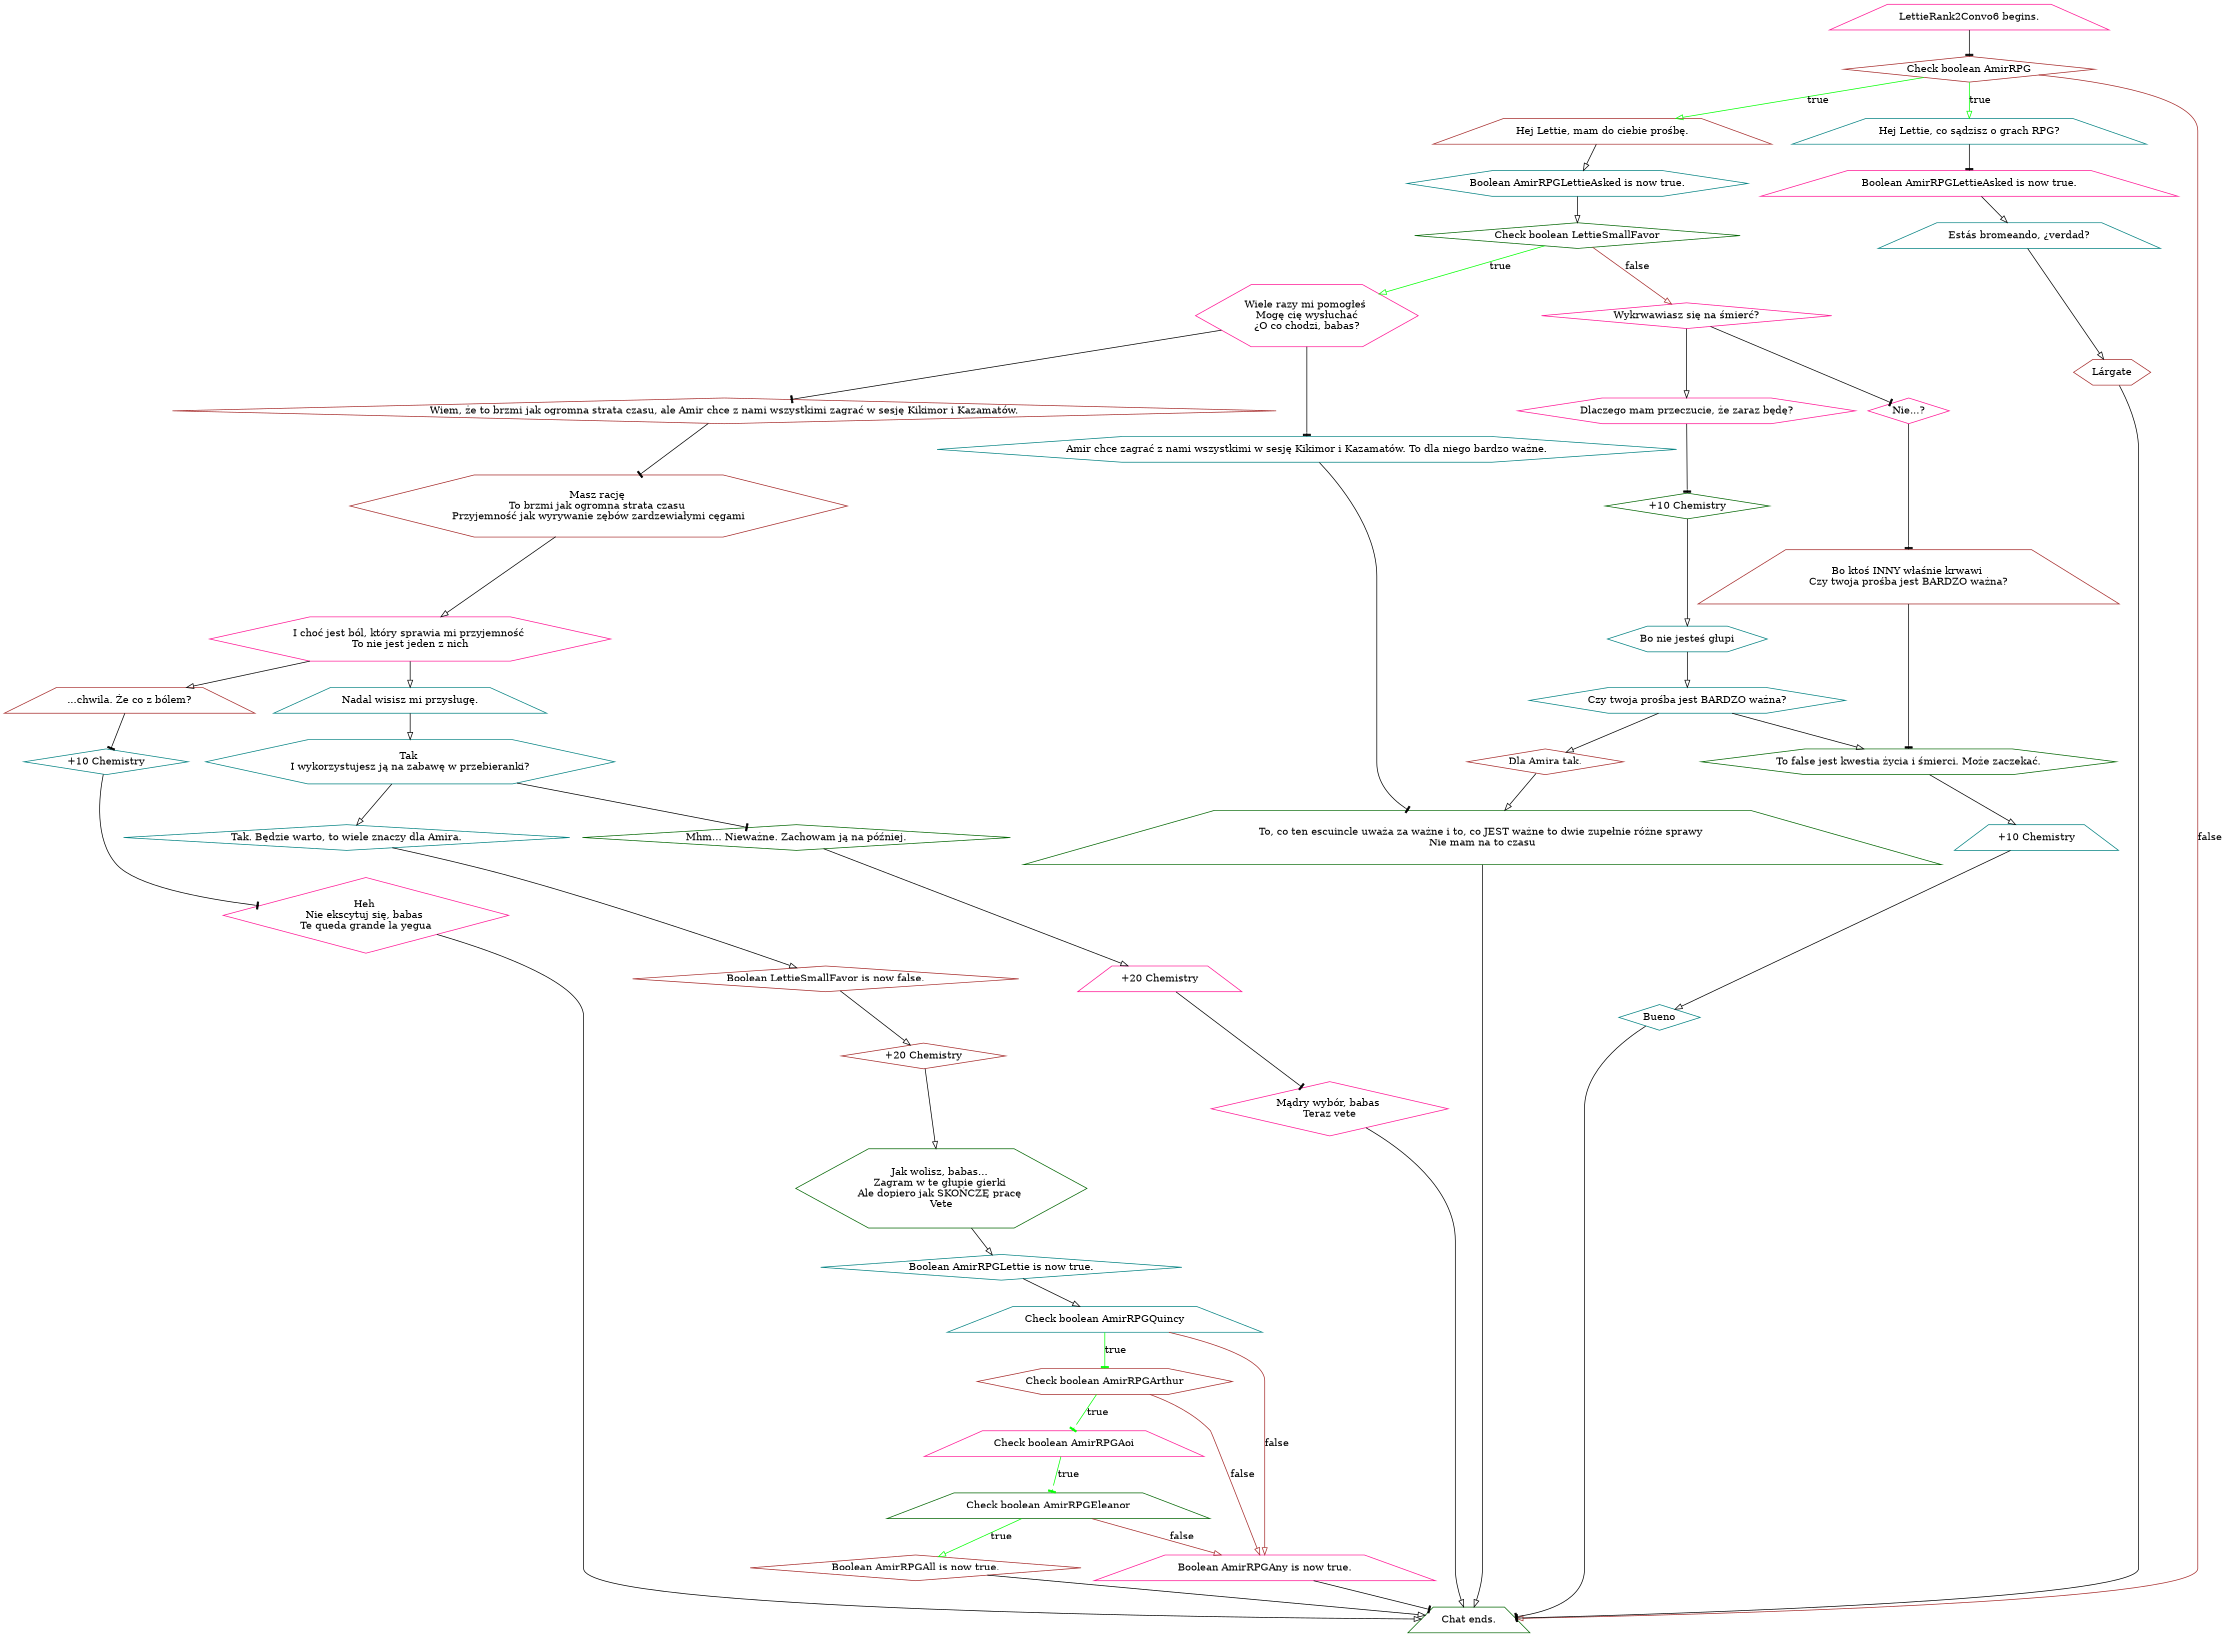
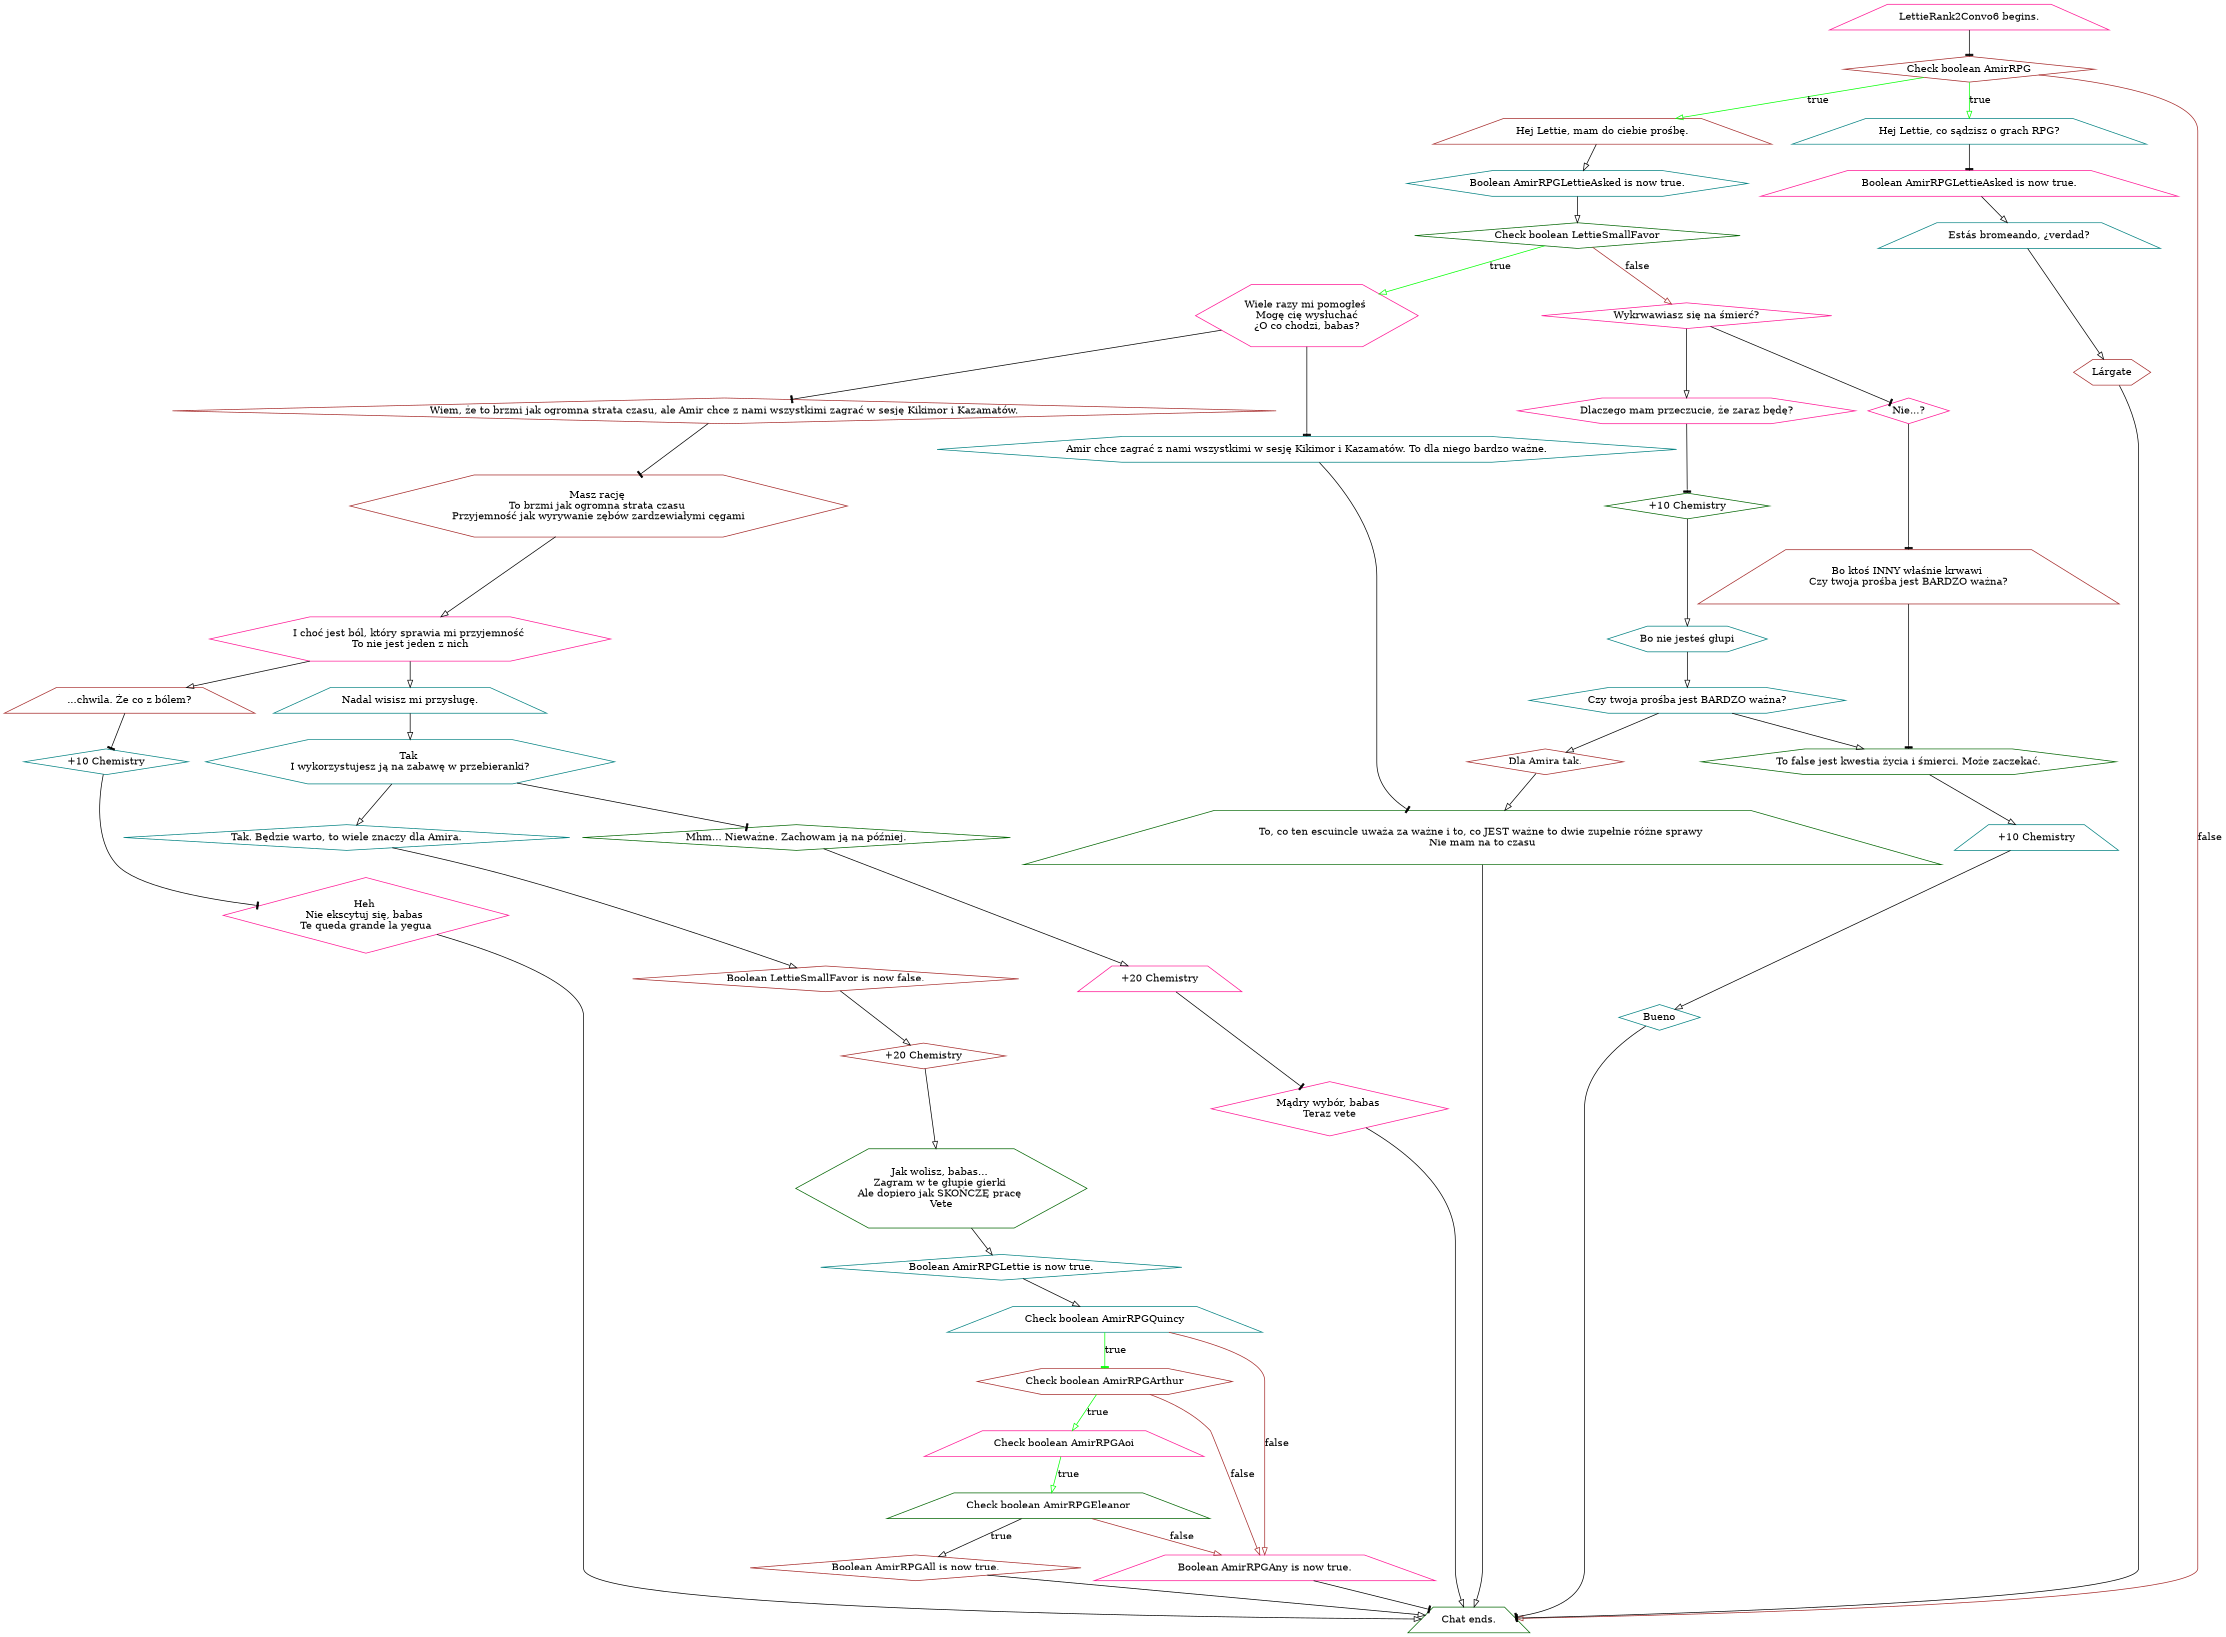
(1086, 1410) -> (1086, 1410)
(1057, 1471) -> (1057, 1471)
(983, 1536) -> (983, 1536)
